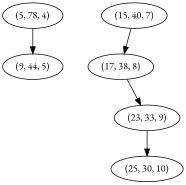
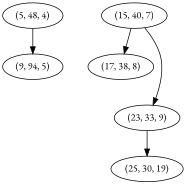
(33, 16) -> (33, 16)
(33, 67) -> (33, 67)
(132, 89) -> (161, 61)
(147, 169) -> (147, 169)
